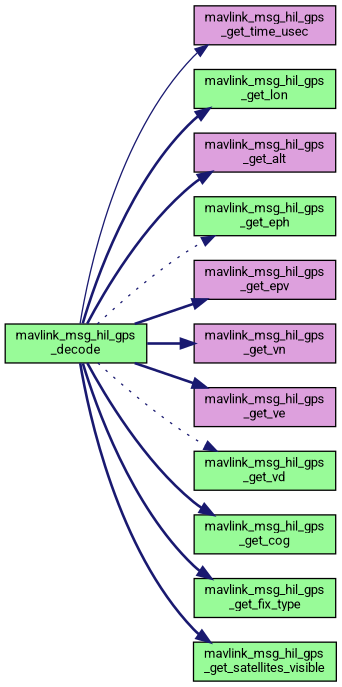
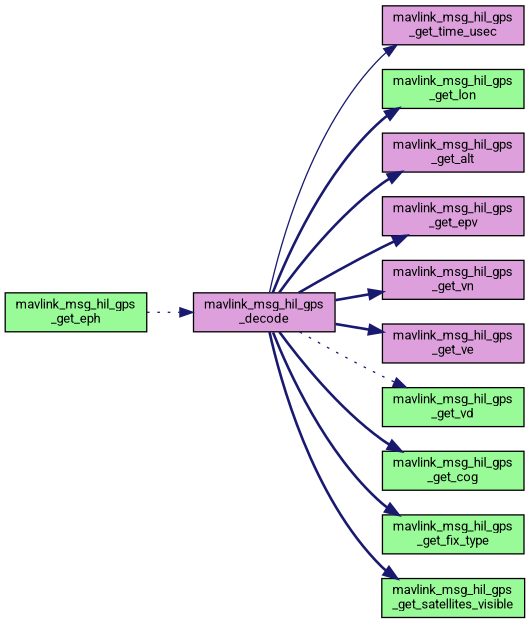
(148, 280) -> (163, 312)
(76, 343) -> (264, 312)
